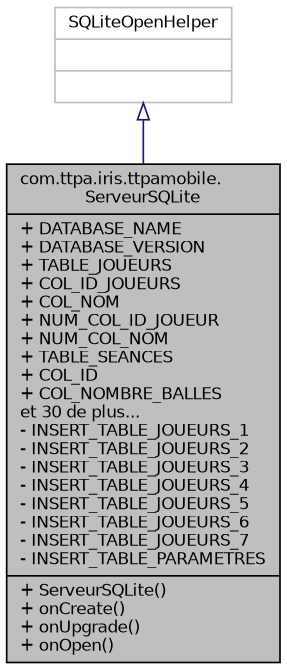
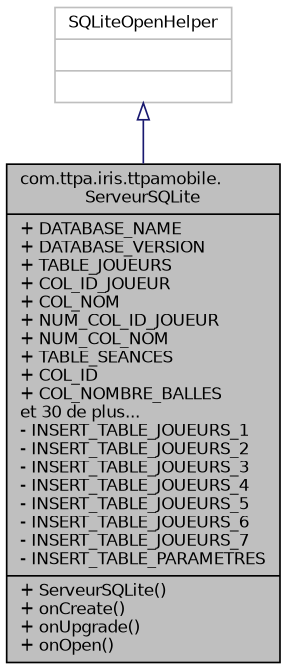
(101, 284) -> (96, 284)
